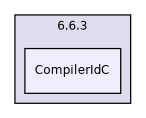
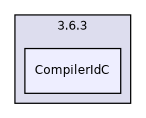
(73, 27) -> (73, 27)
